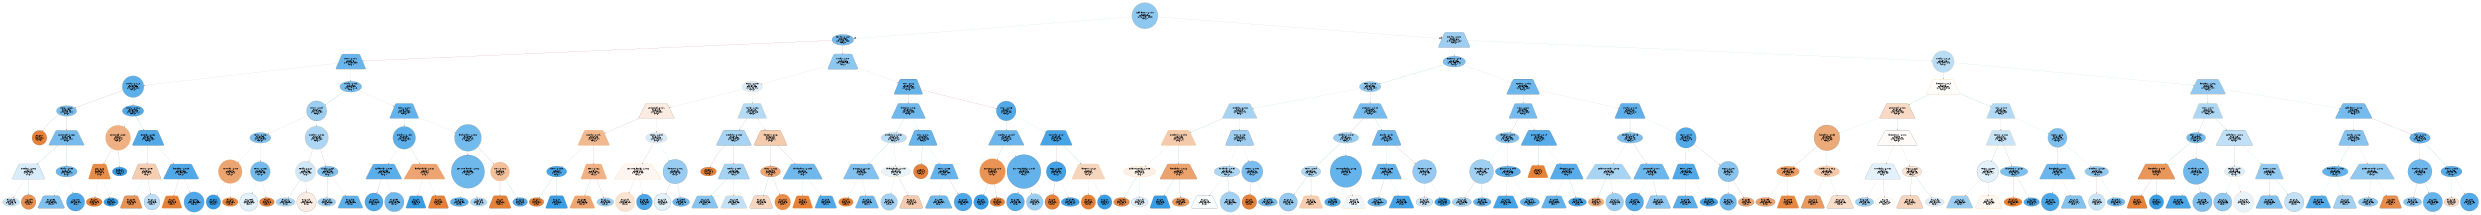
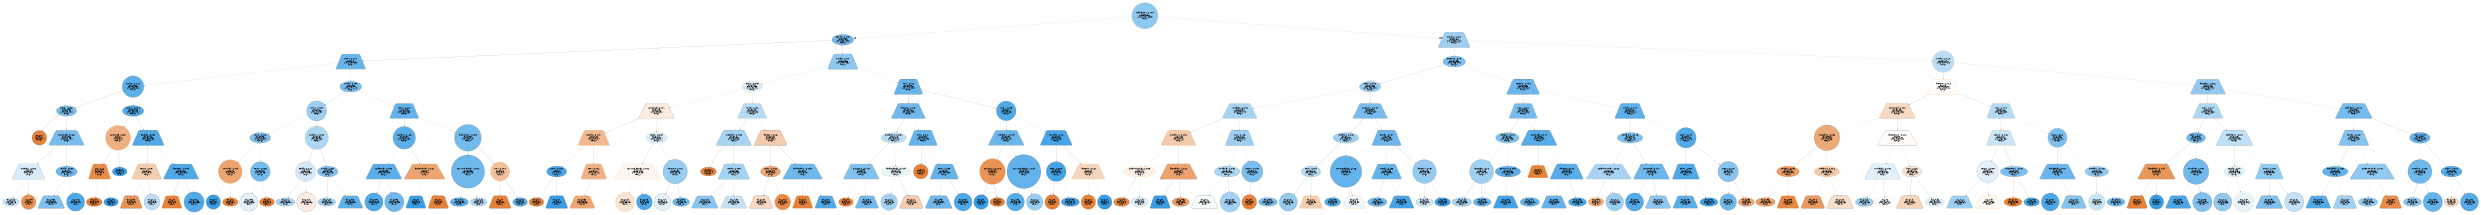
(605, 202) -> none
